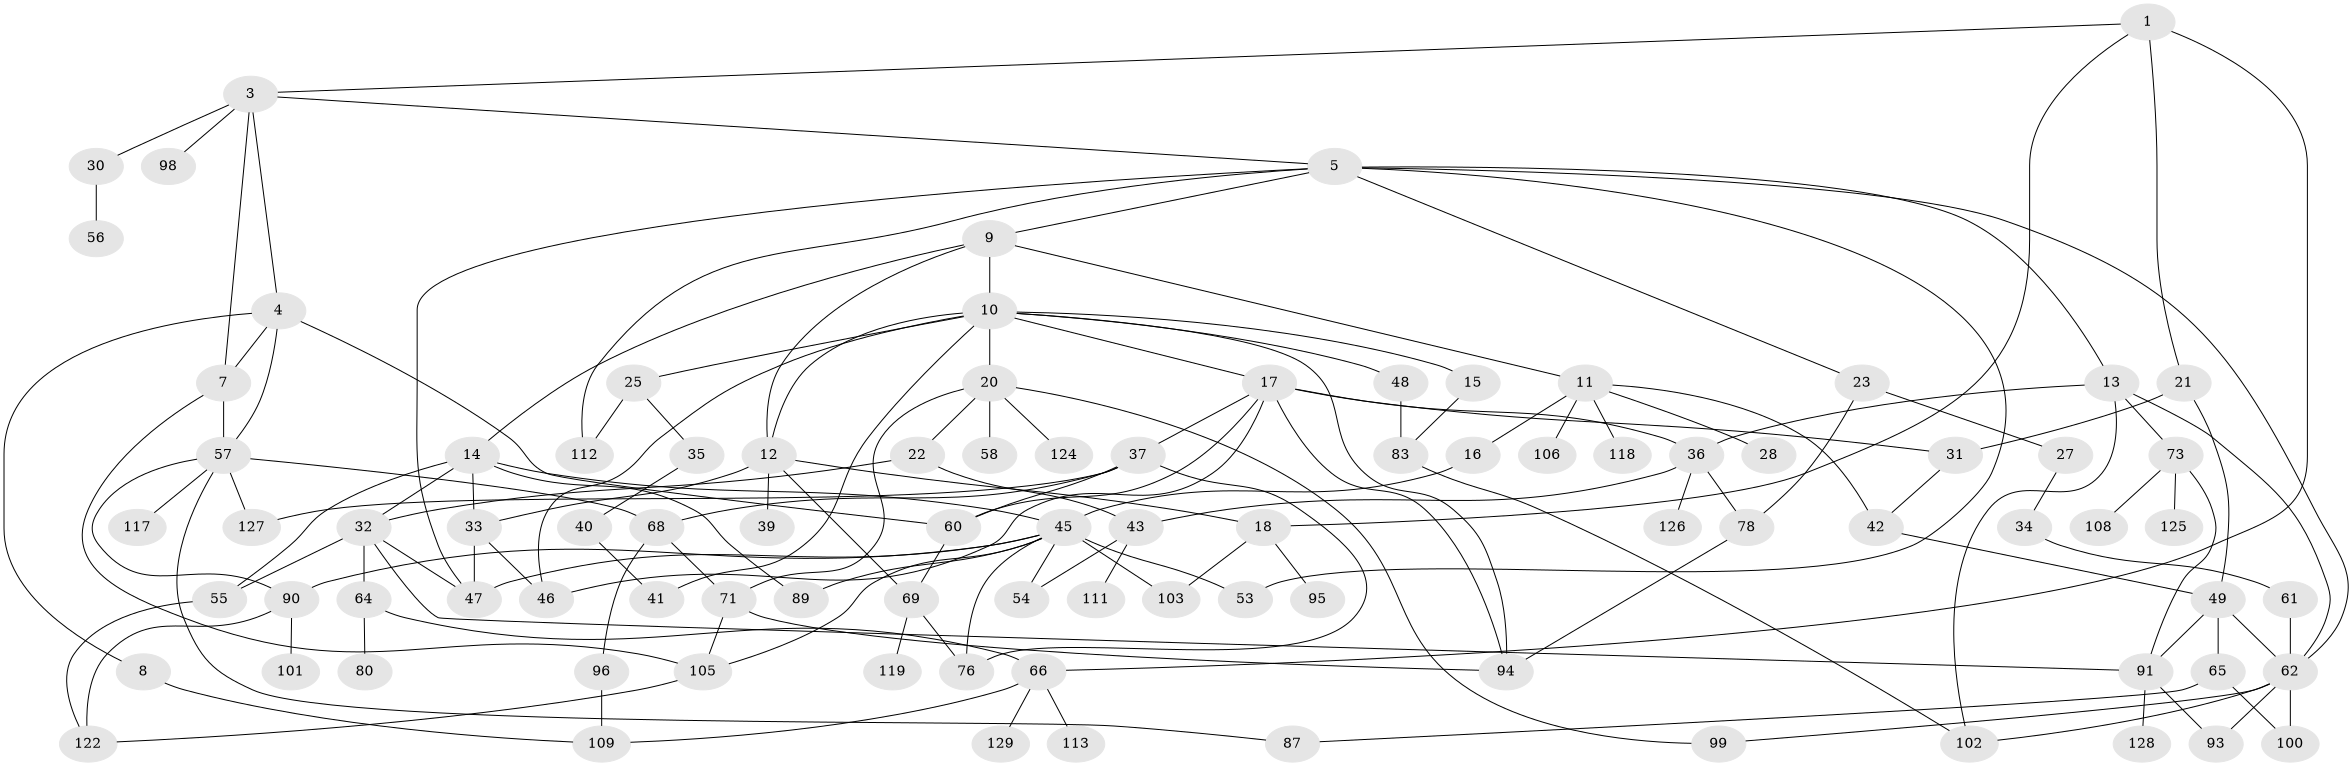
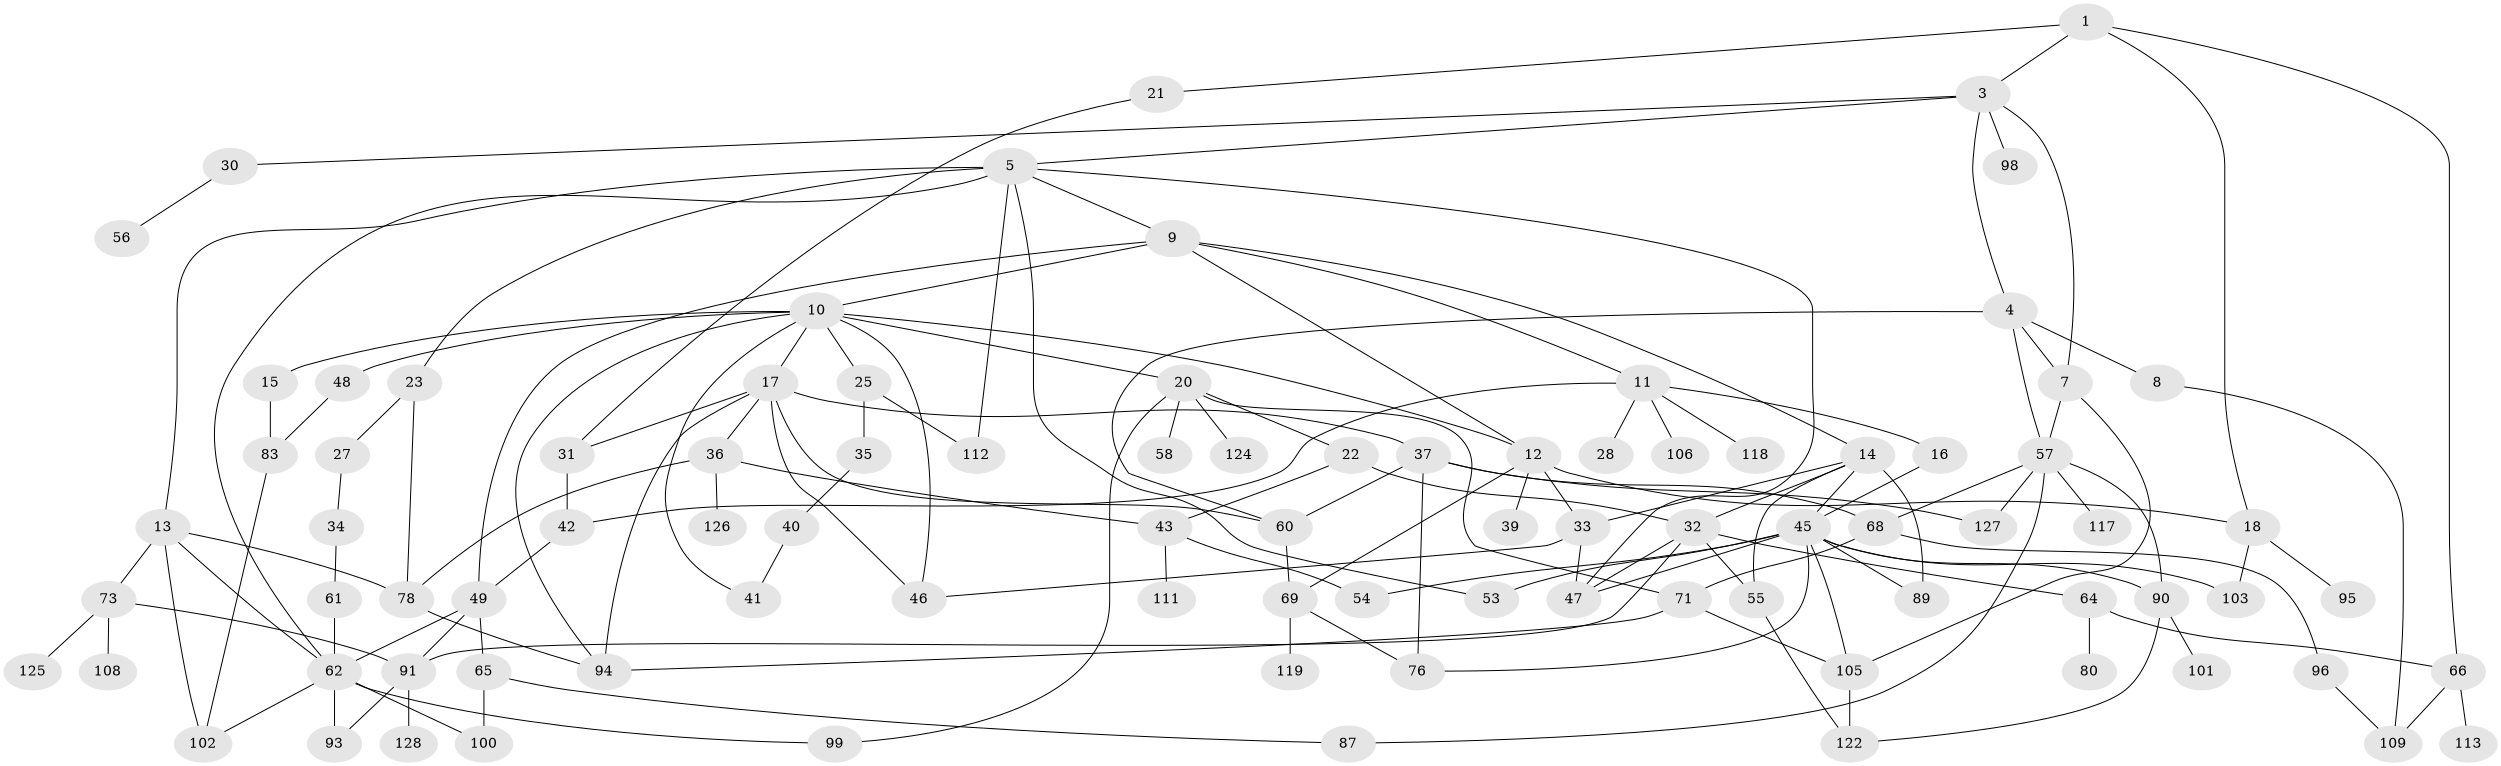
(1890, 404) -> (288, 556)
(2227, 488) -> (771, 294)
(1001, 744) -> none
